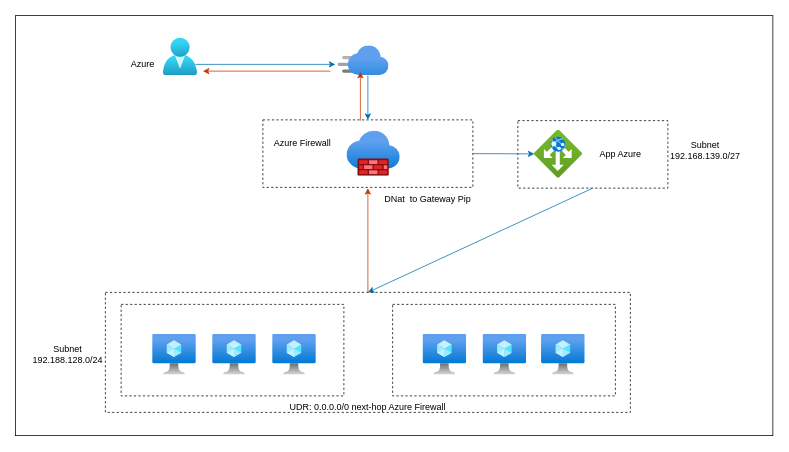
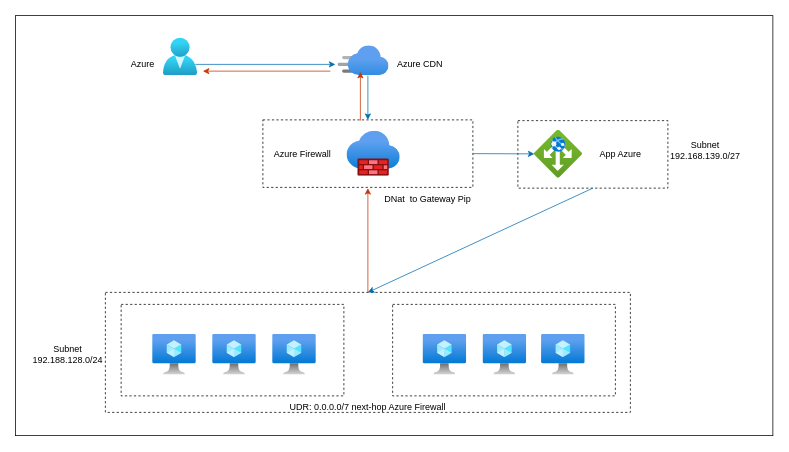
none -> (419, 64)
(303, 143) -> (303, 154)
(368, 407) -> (368, 407)
